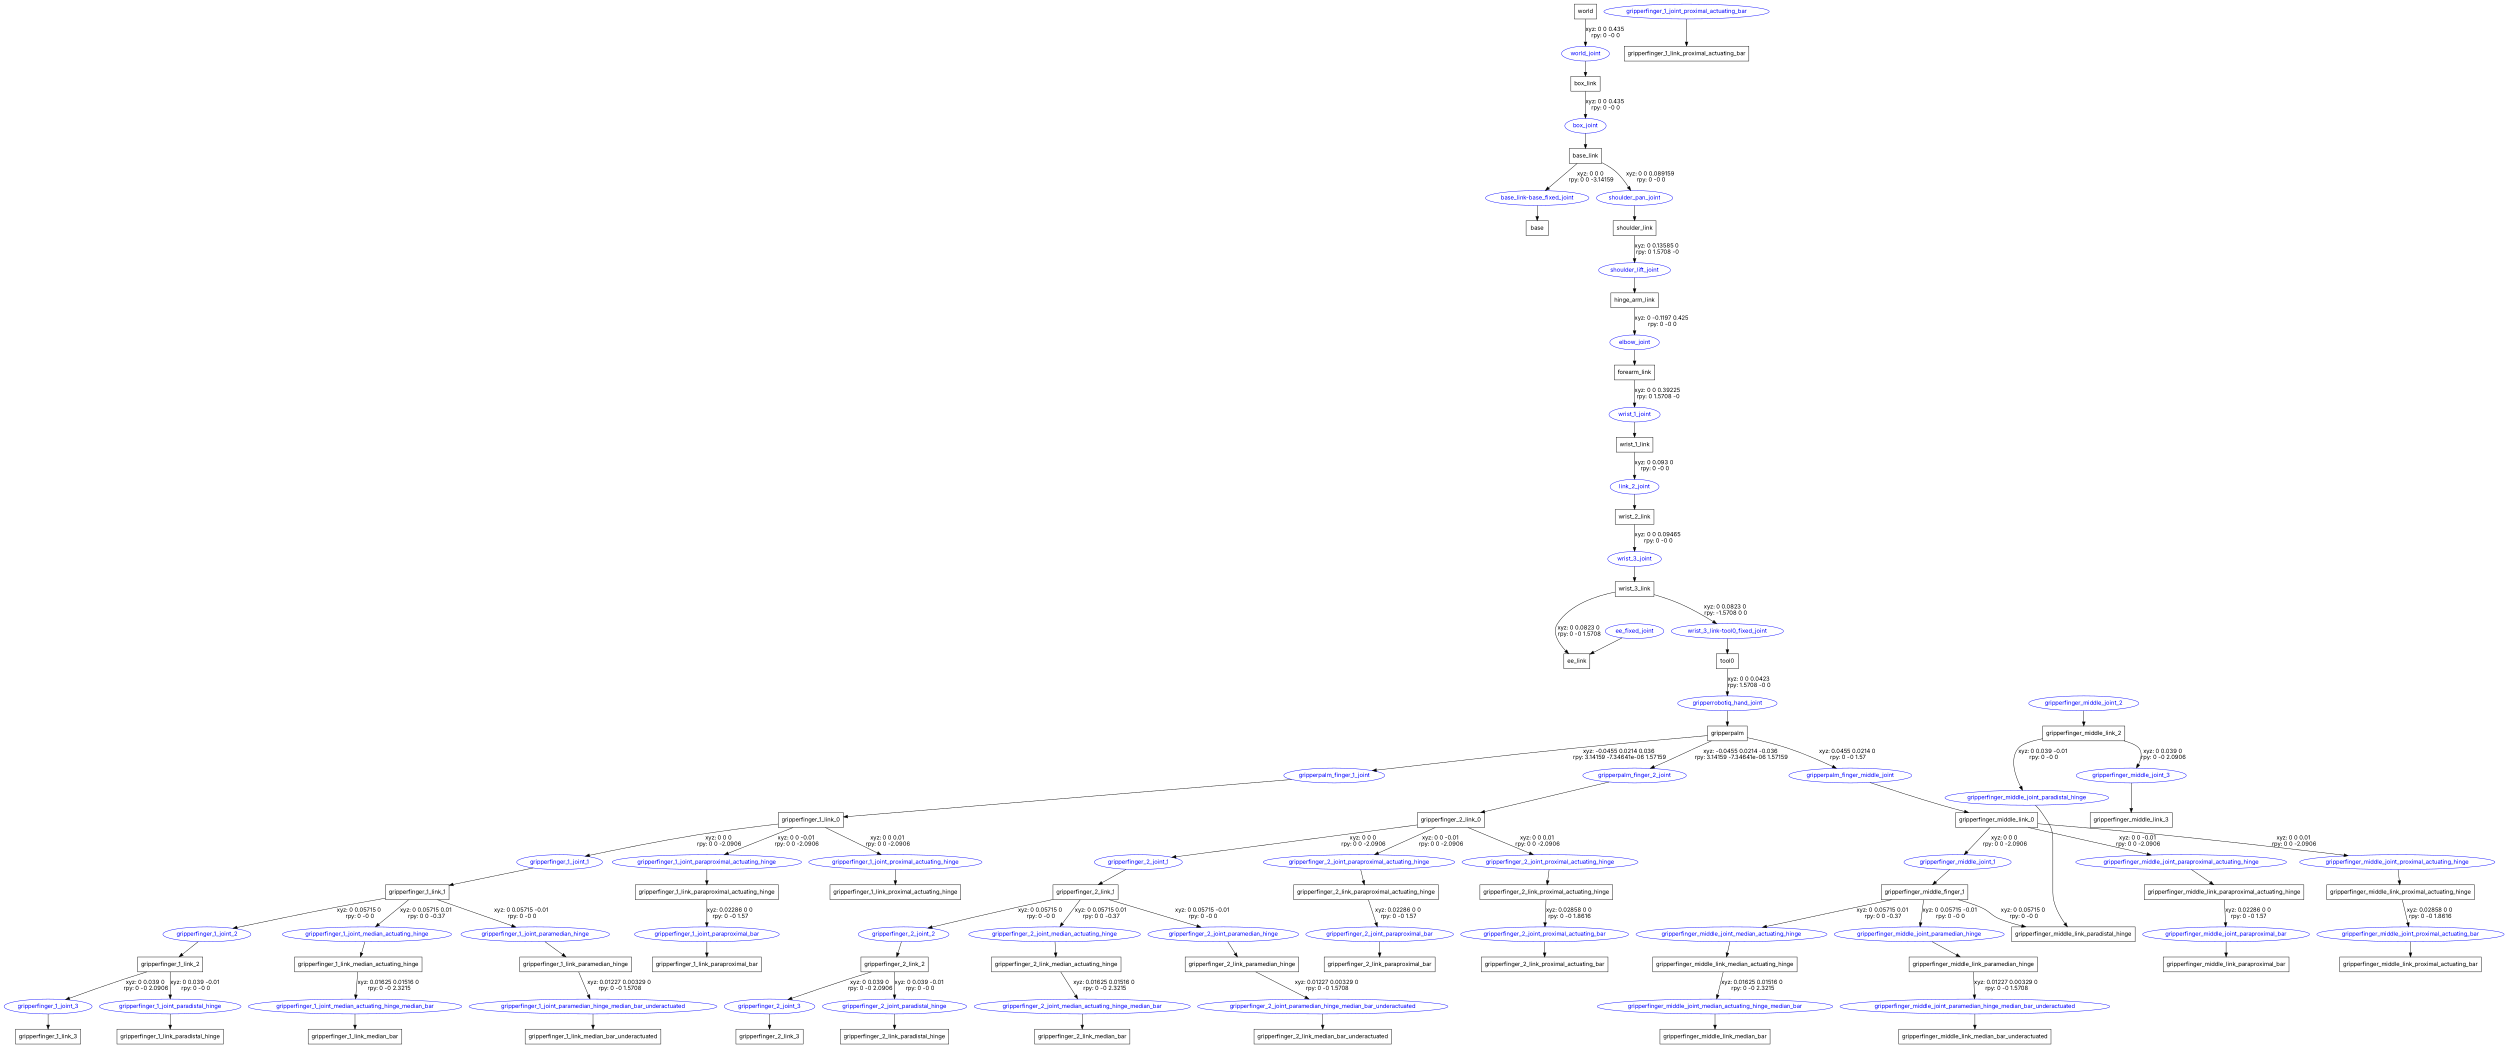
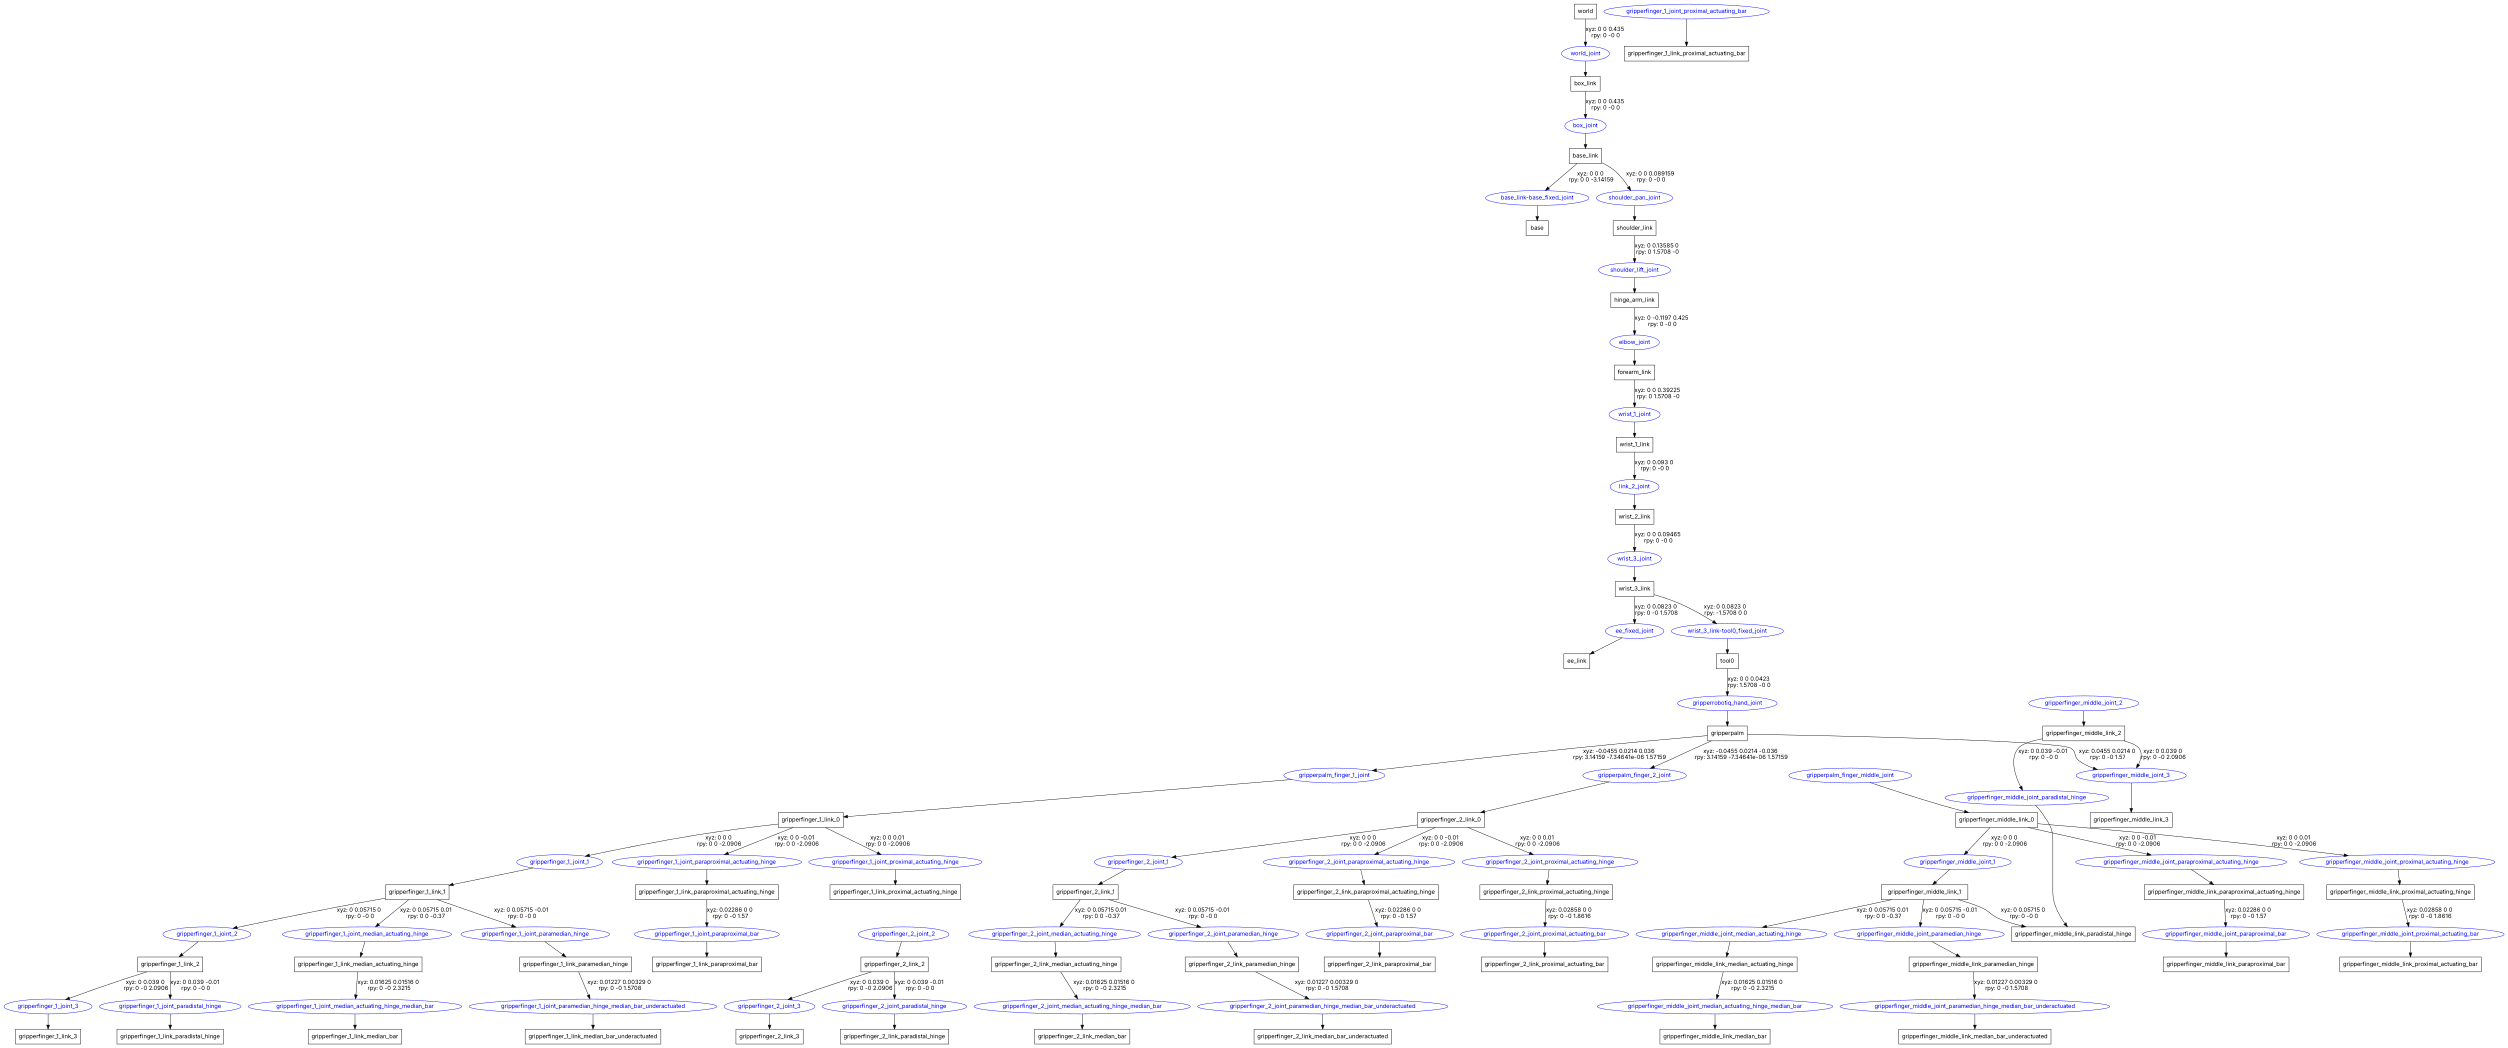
(1570, 610) -> (1635, 608)
(1791, 749) -> (1925, 738)
(1925, 892) -> (1925, 892)
(992, 913) -> none
